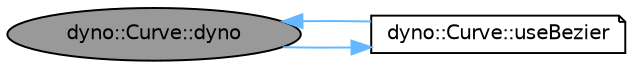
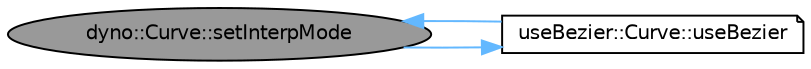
(154, 34) -> (220, 34)
(498, 34) -> (653, 34)
